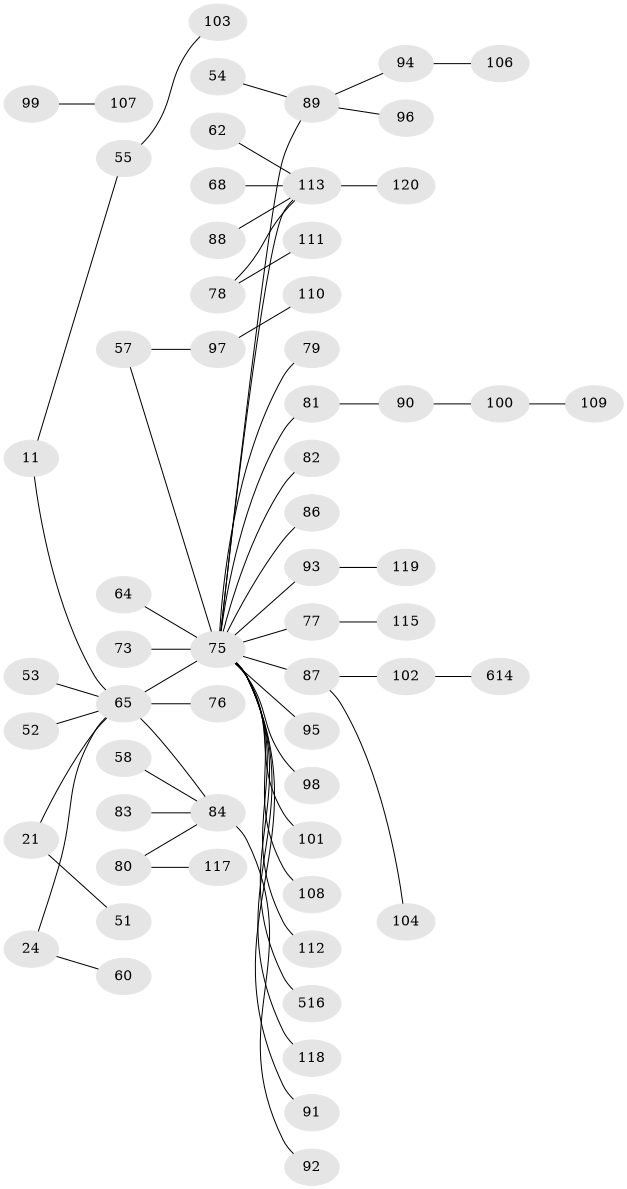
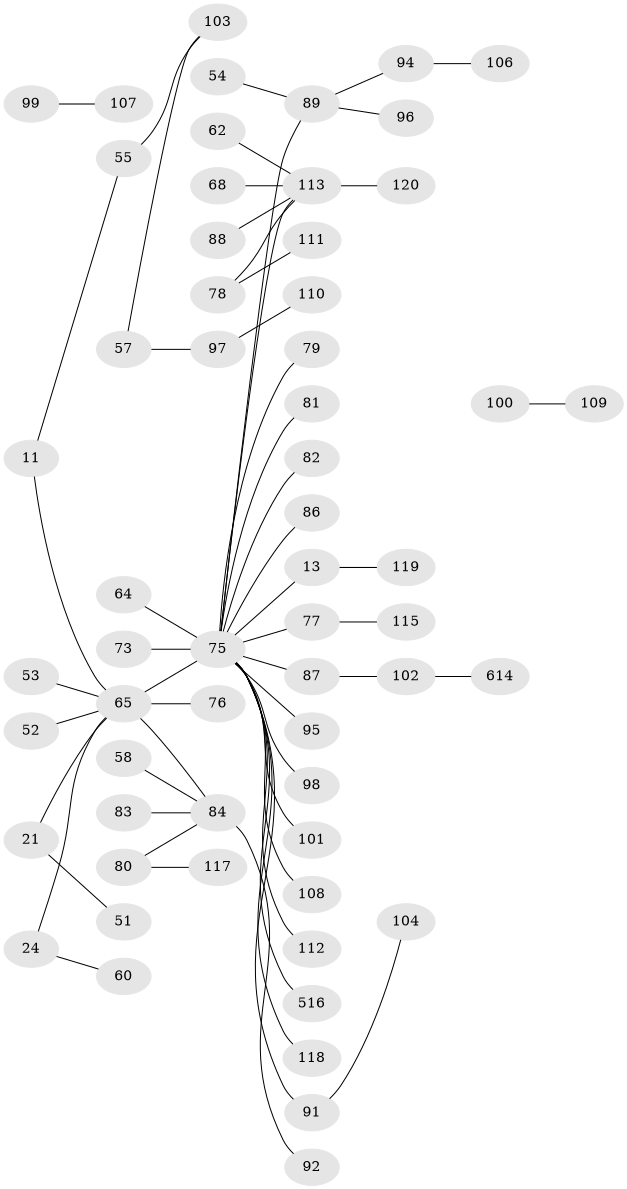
(406, 404) -> none
(171, 499) -> (157, 181)
(312, 567) -> (312, 567)
(379, 792) -> (373, 1023)
